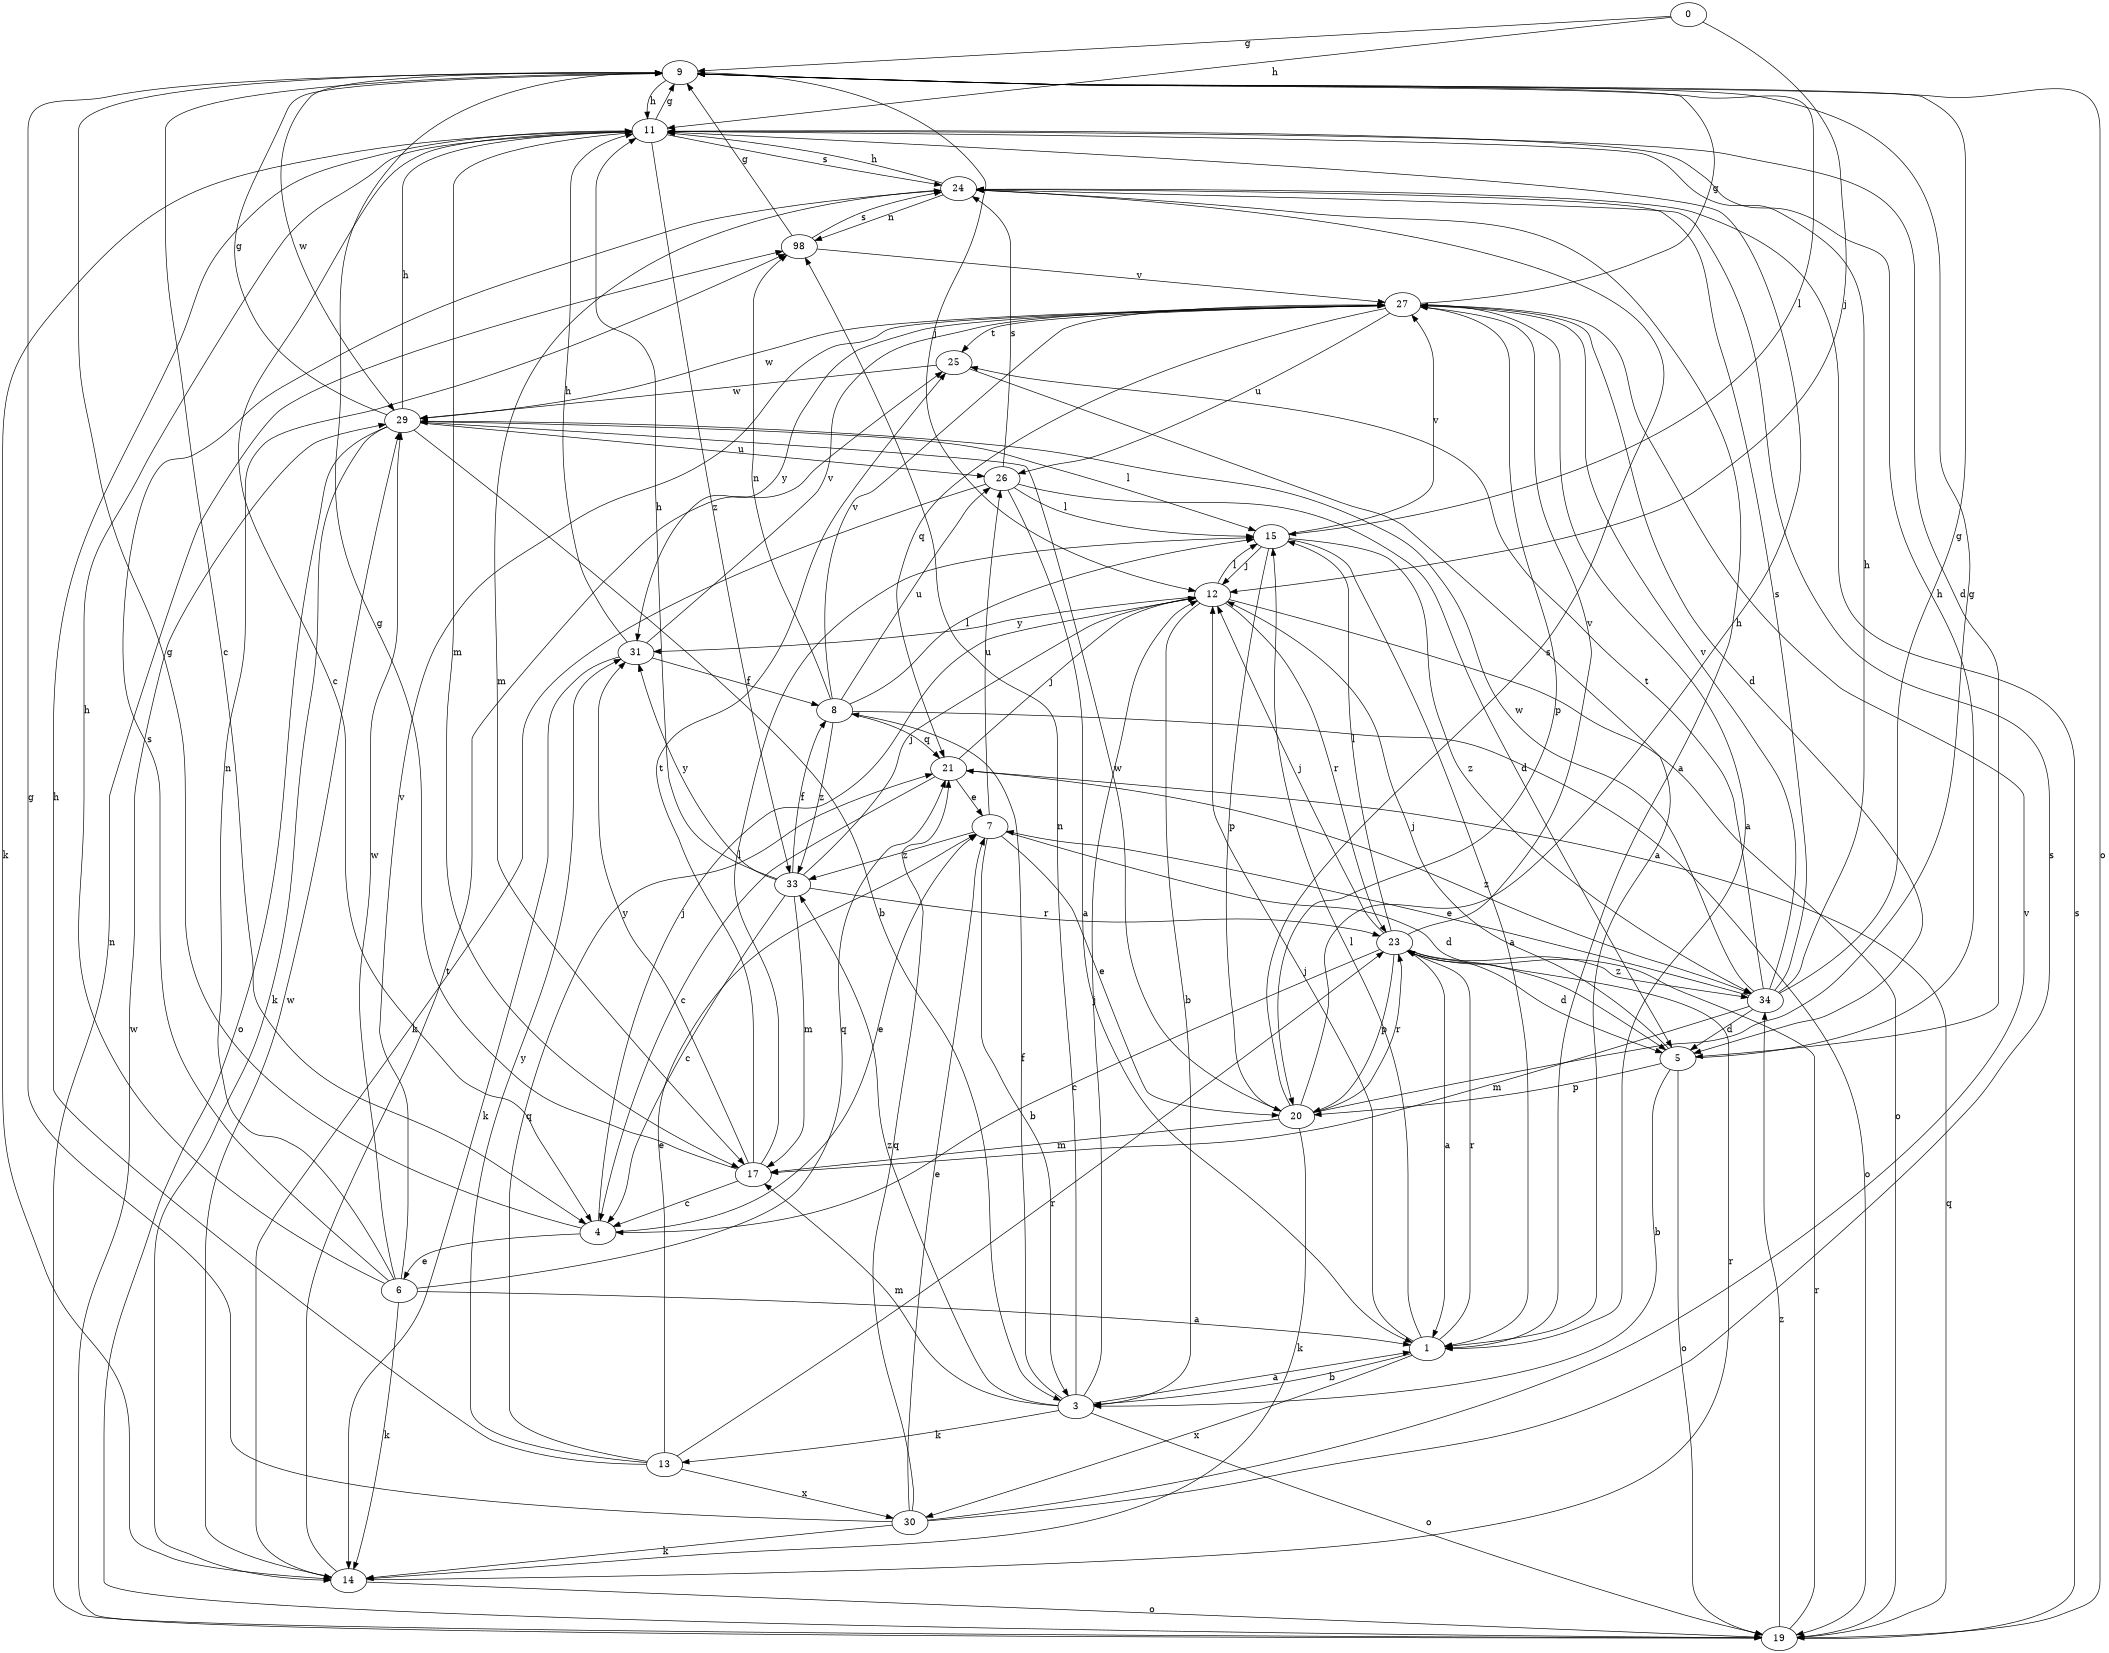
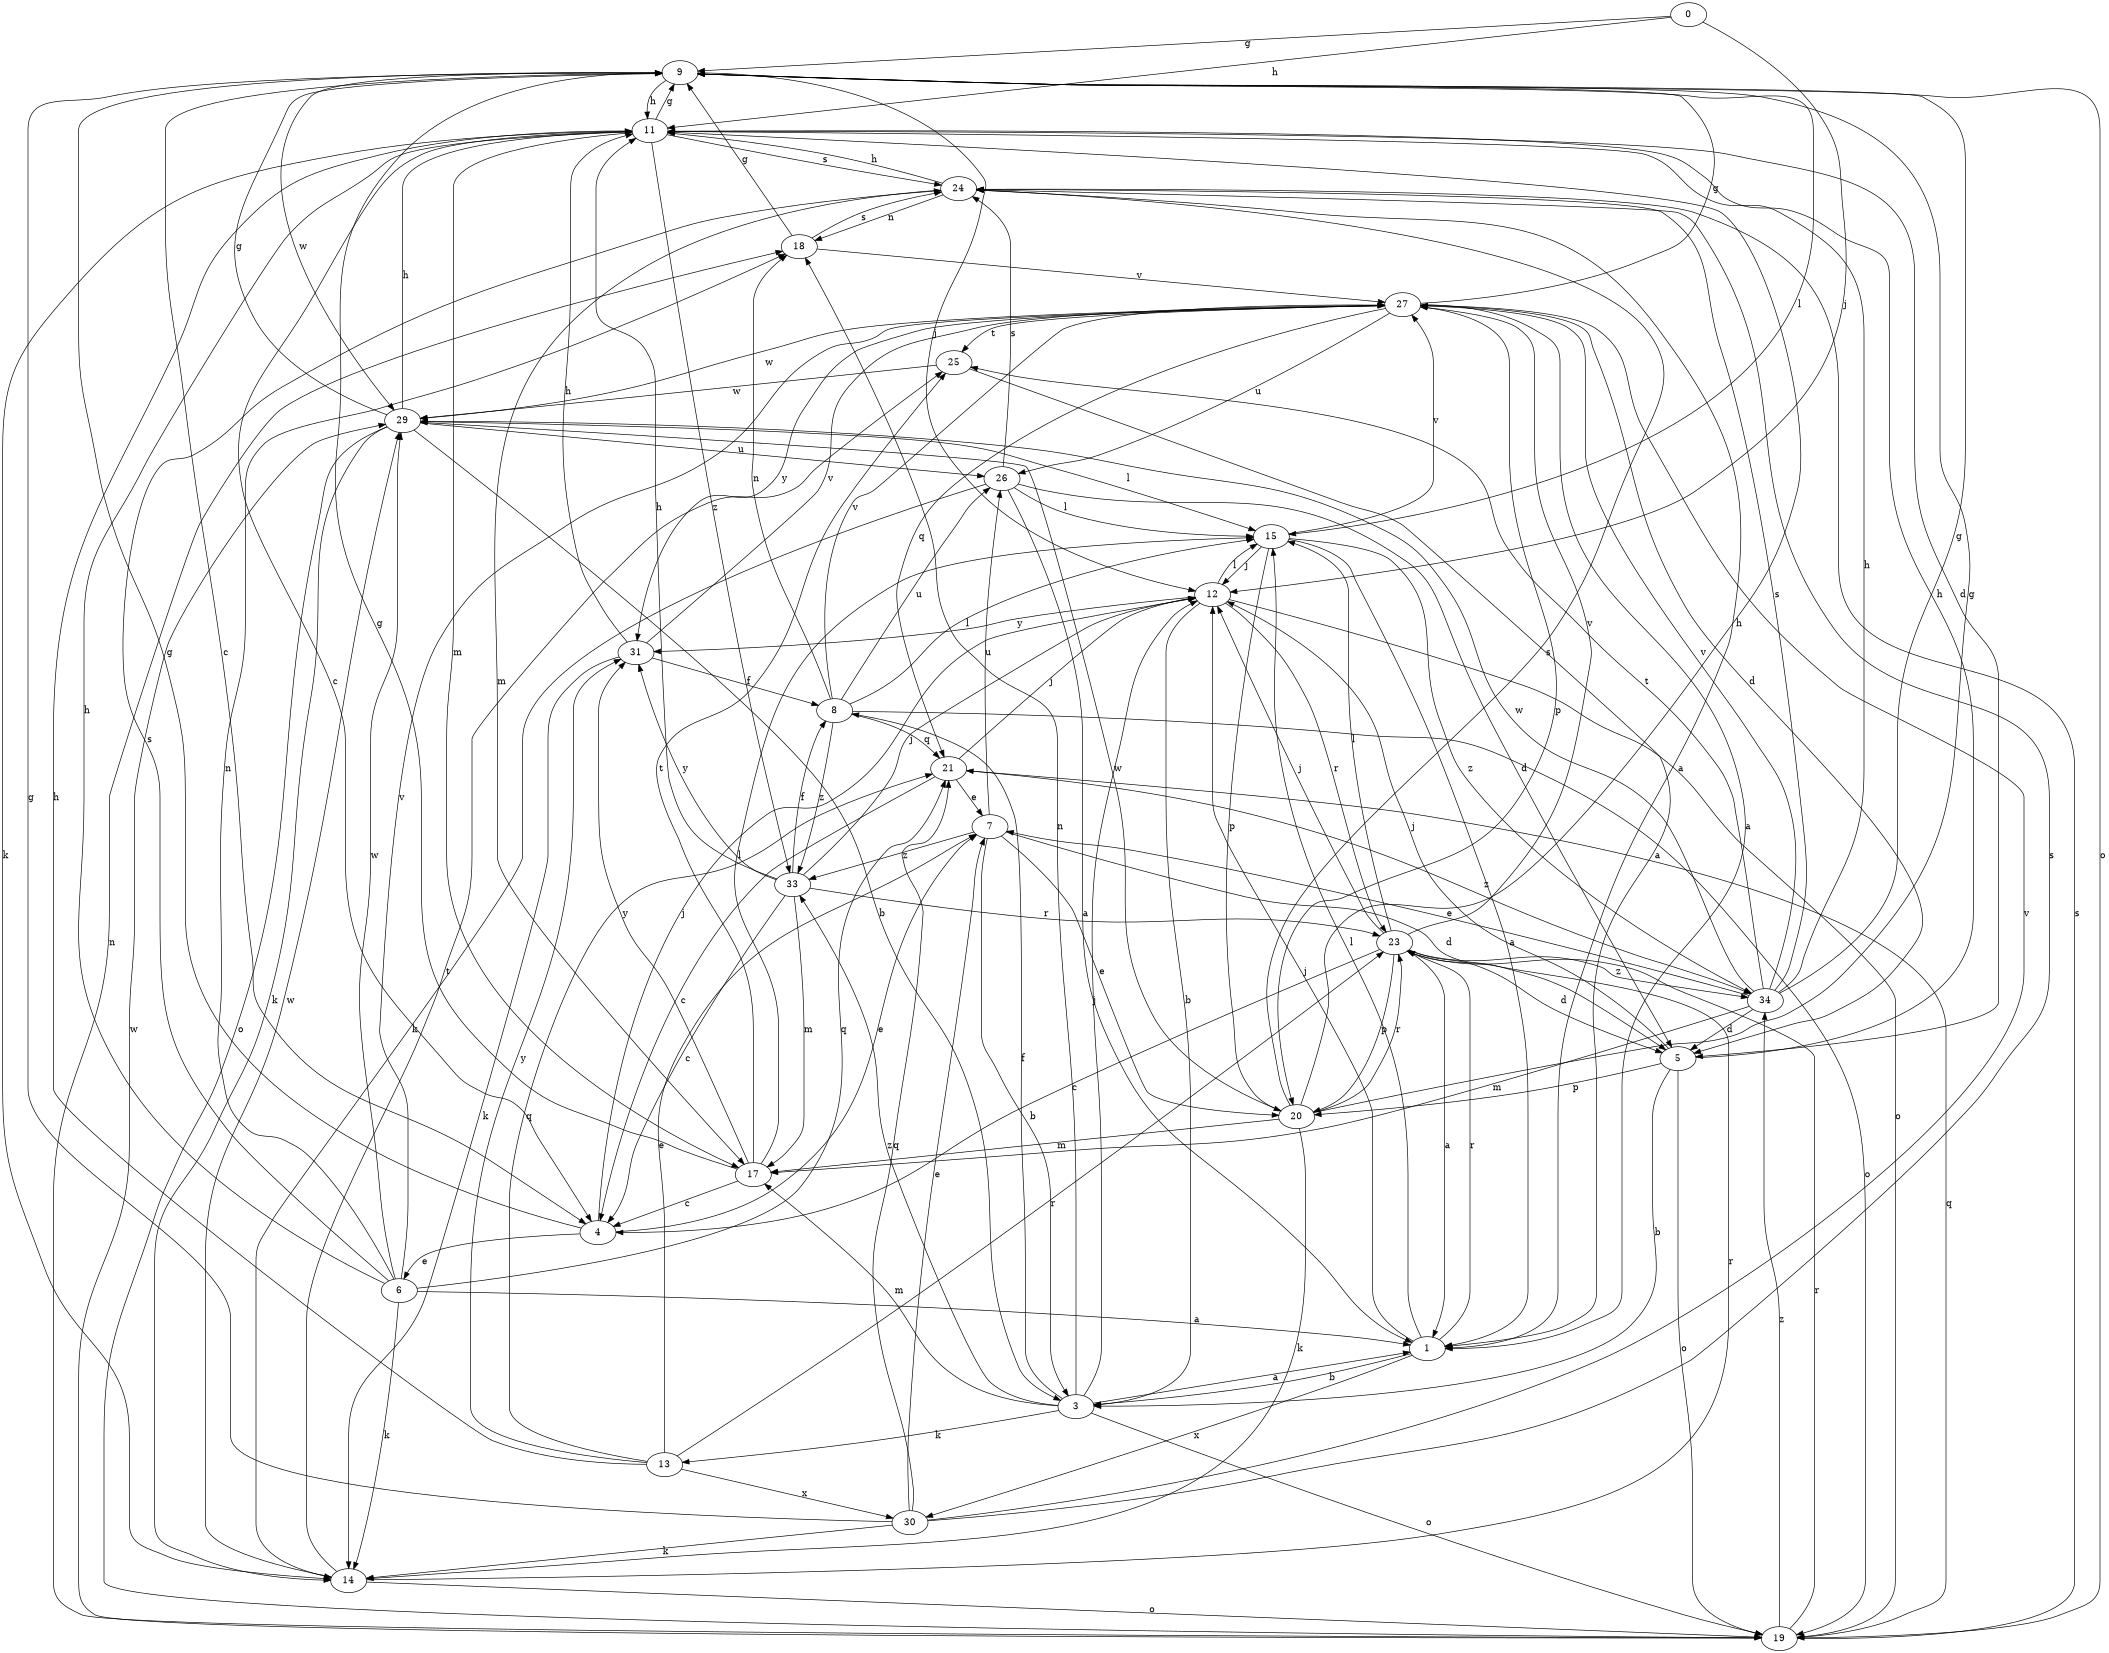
(799, 247) -> (799, 247)
